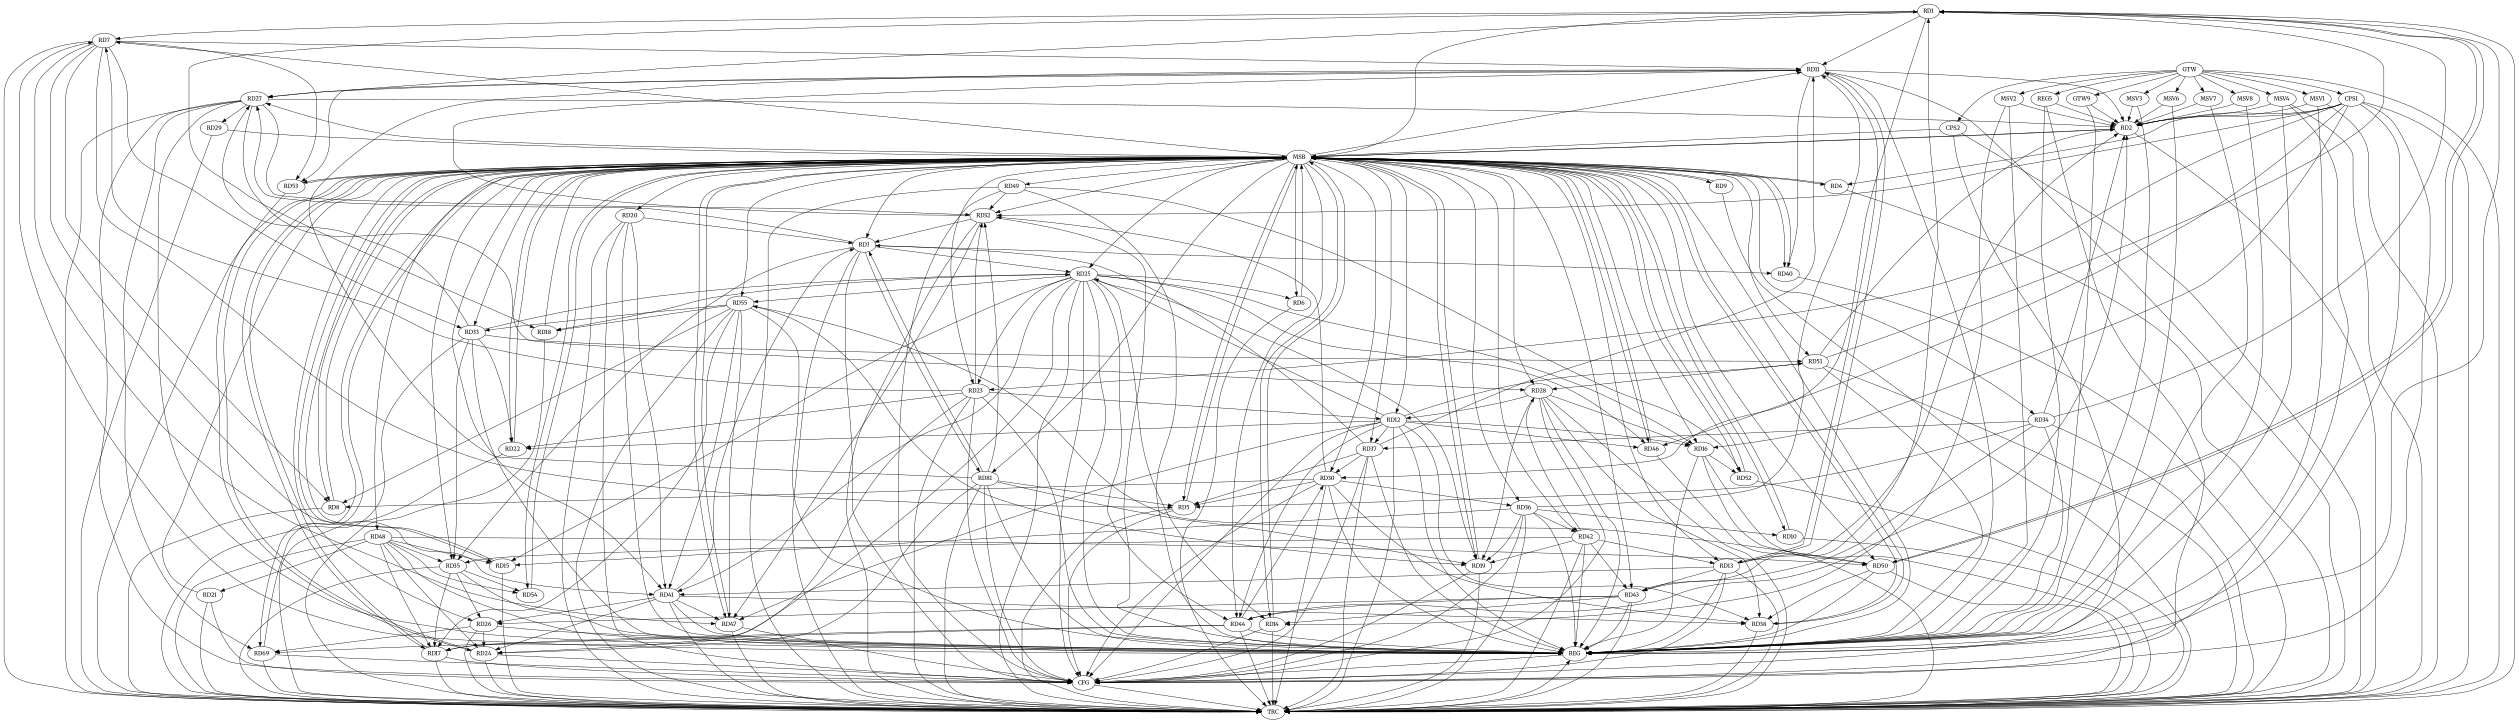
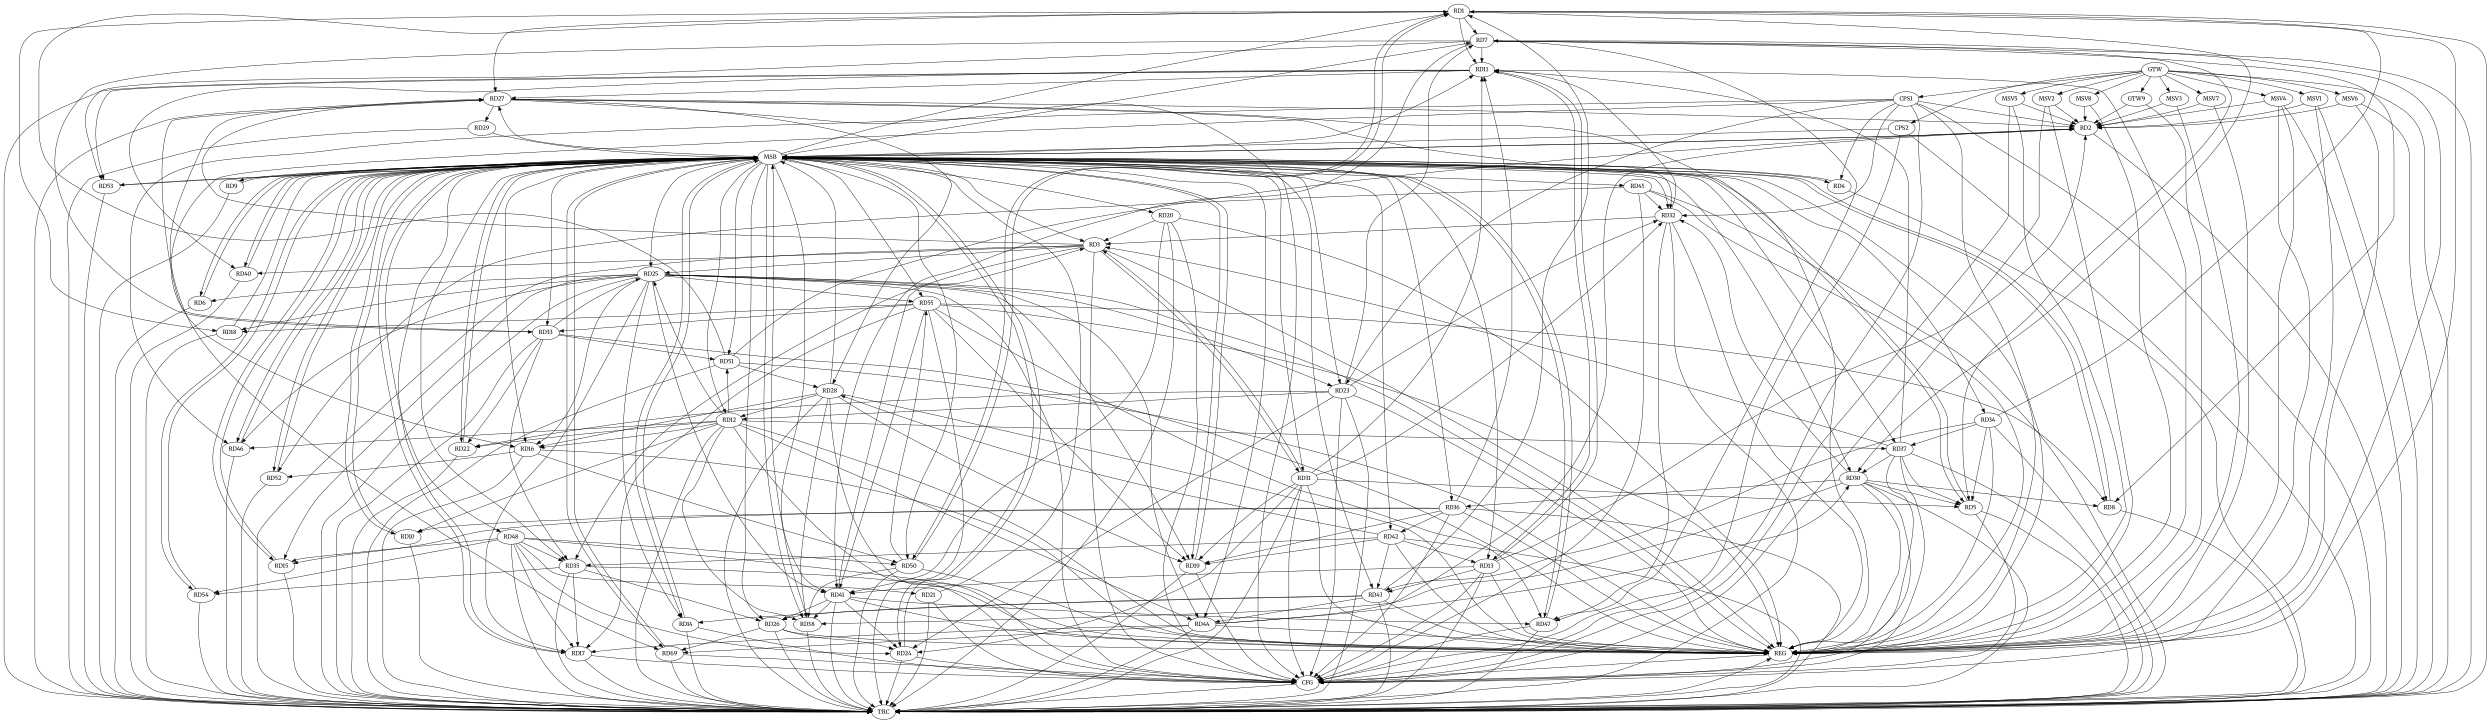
(1981, 77) -> none
(2045, 99) -> (2010, 99)
(1509, 184) -> (835, 267)
(1012, 187) -> (1638, 187)
(2083, 291) -> none
none -> (1453, 421)
(985, 479) -> (1304, 479)
(1025, 513) -> (561, 478)
(1822, 576) -> (1787, 525)
none -> (2432, 666)
none -> (497, 709)
